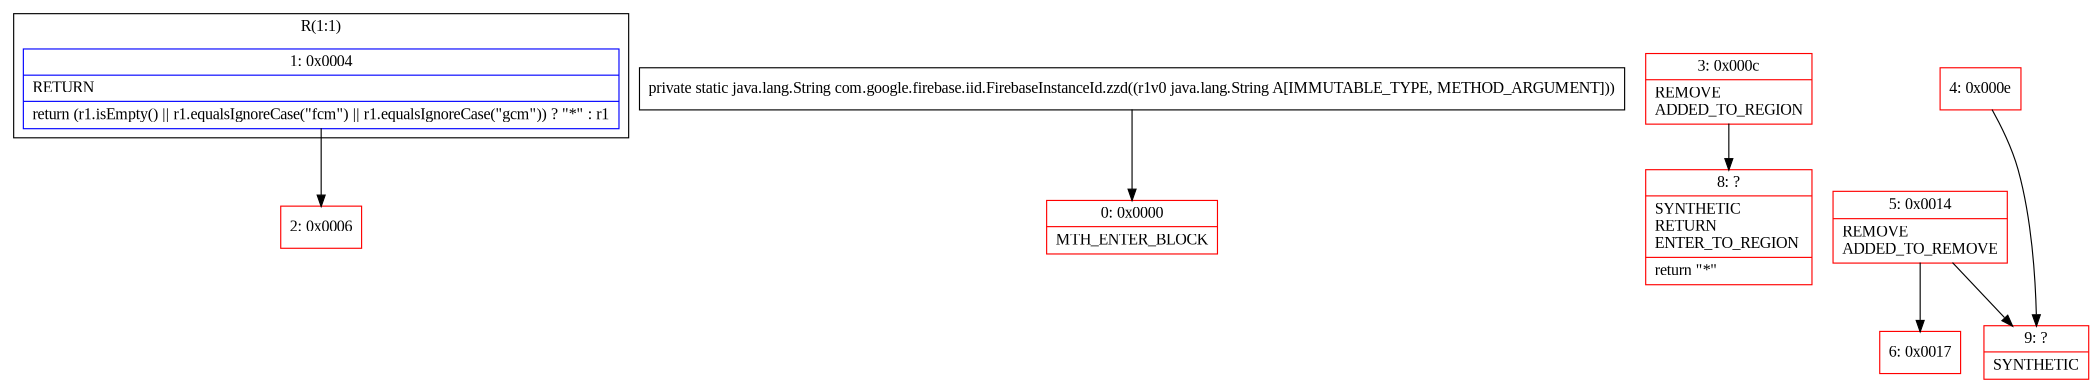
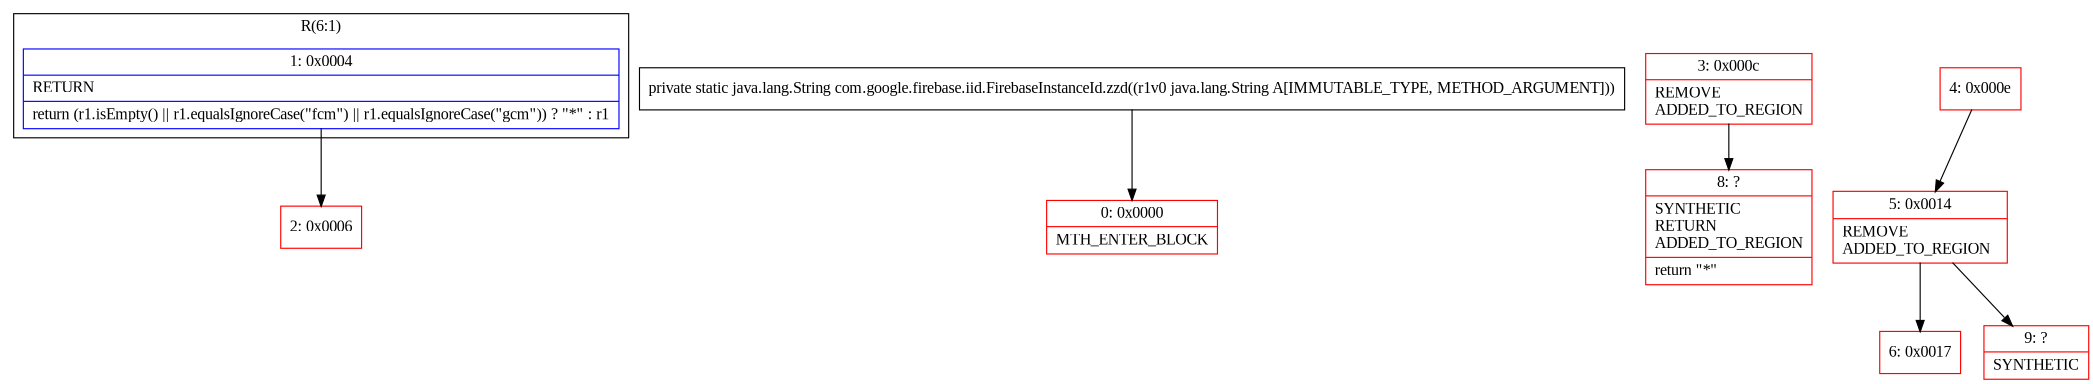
(321, 27) -> (321, 27)
(2027, 209) -> (1956, 145)
(1727, 243) -> (1729, 243)
(1920, 249) -> (1916, 249)
